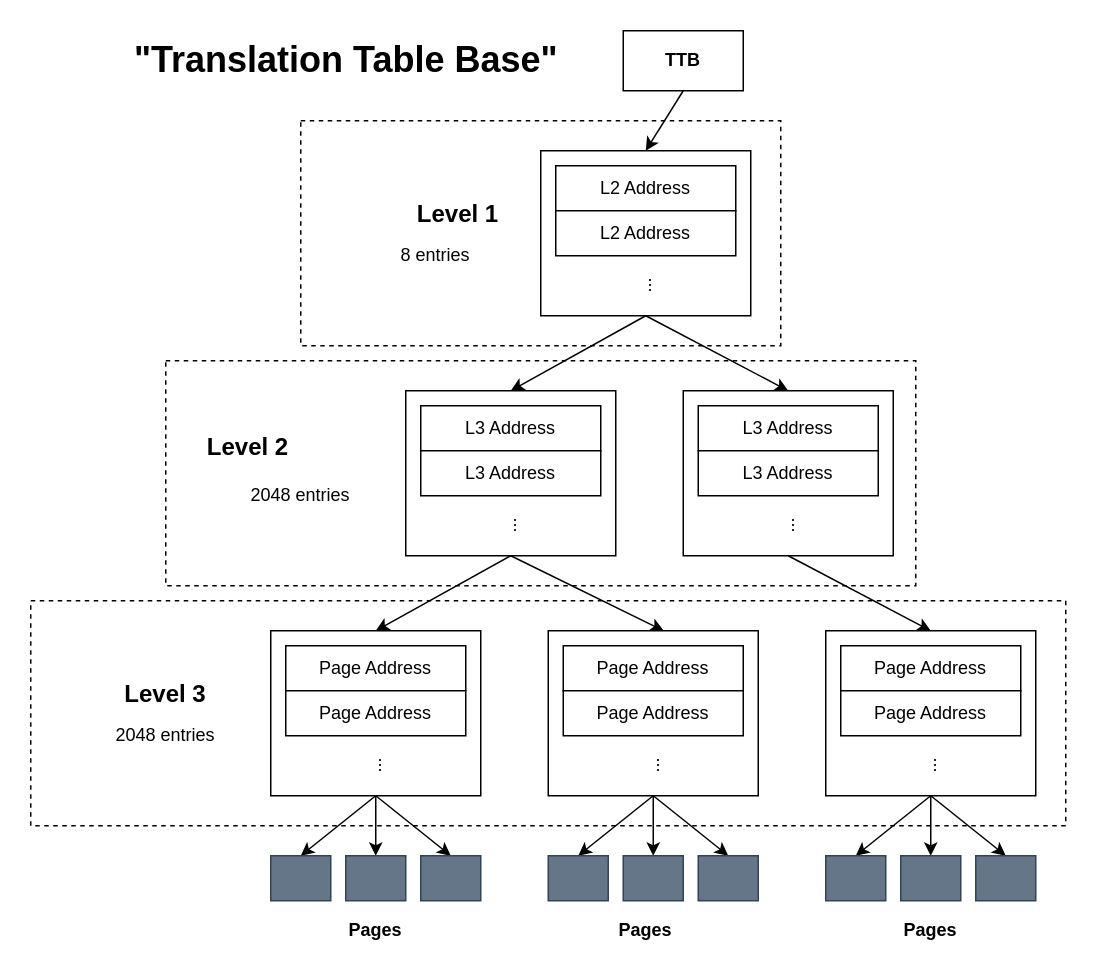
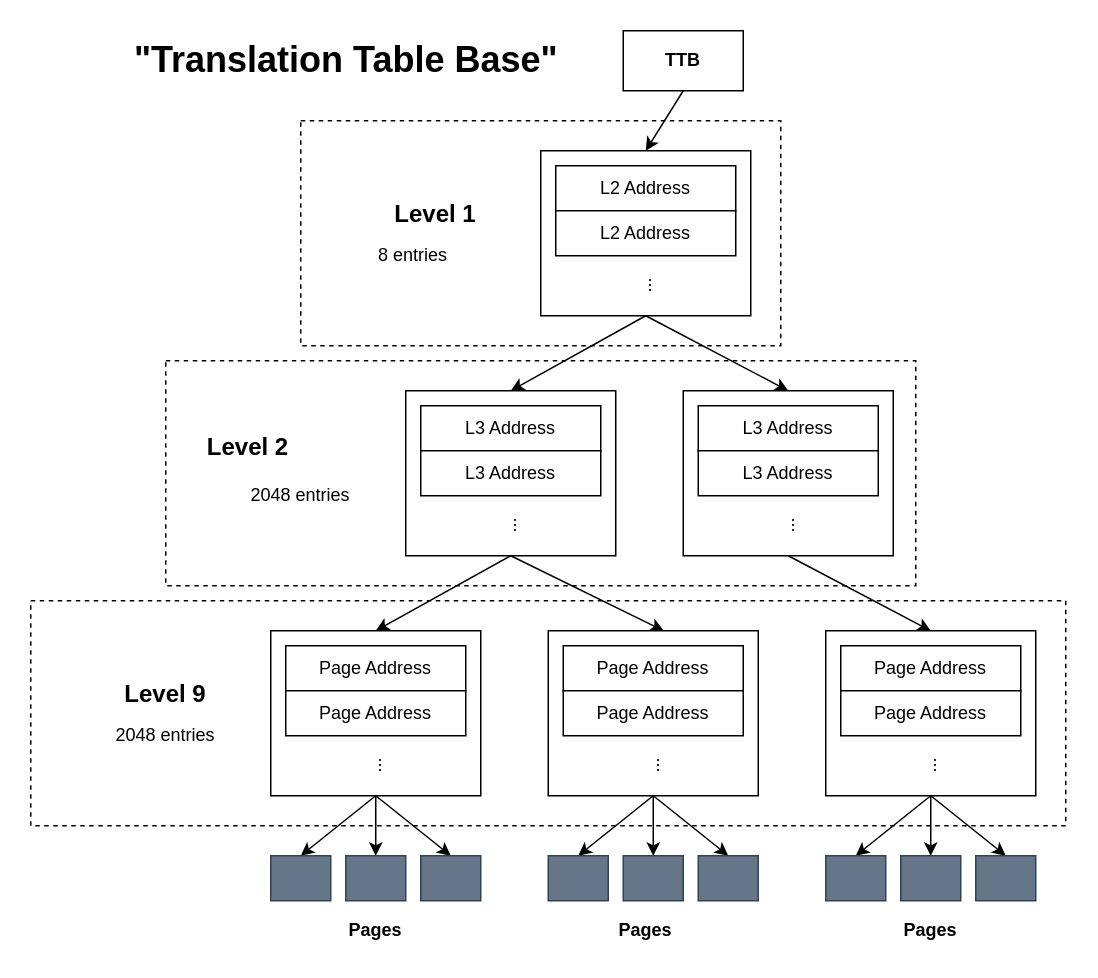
(458, 211) -> (436, 211)
(436, 256) -> (413, 256)
(166, 691) -> (166, 691)
